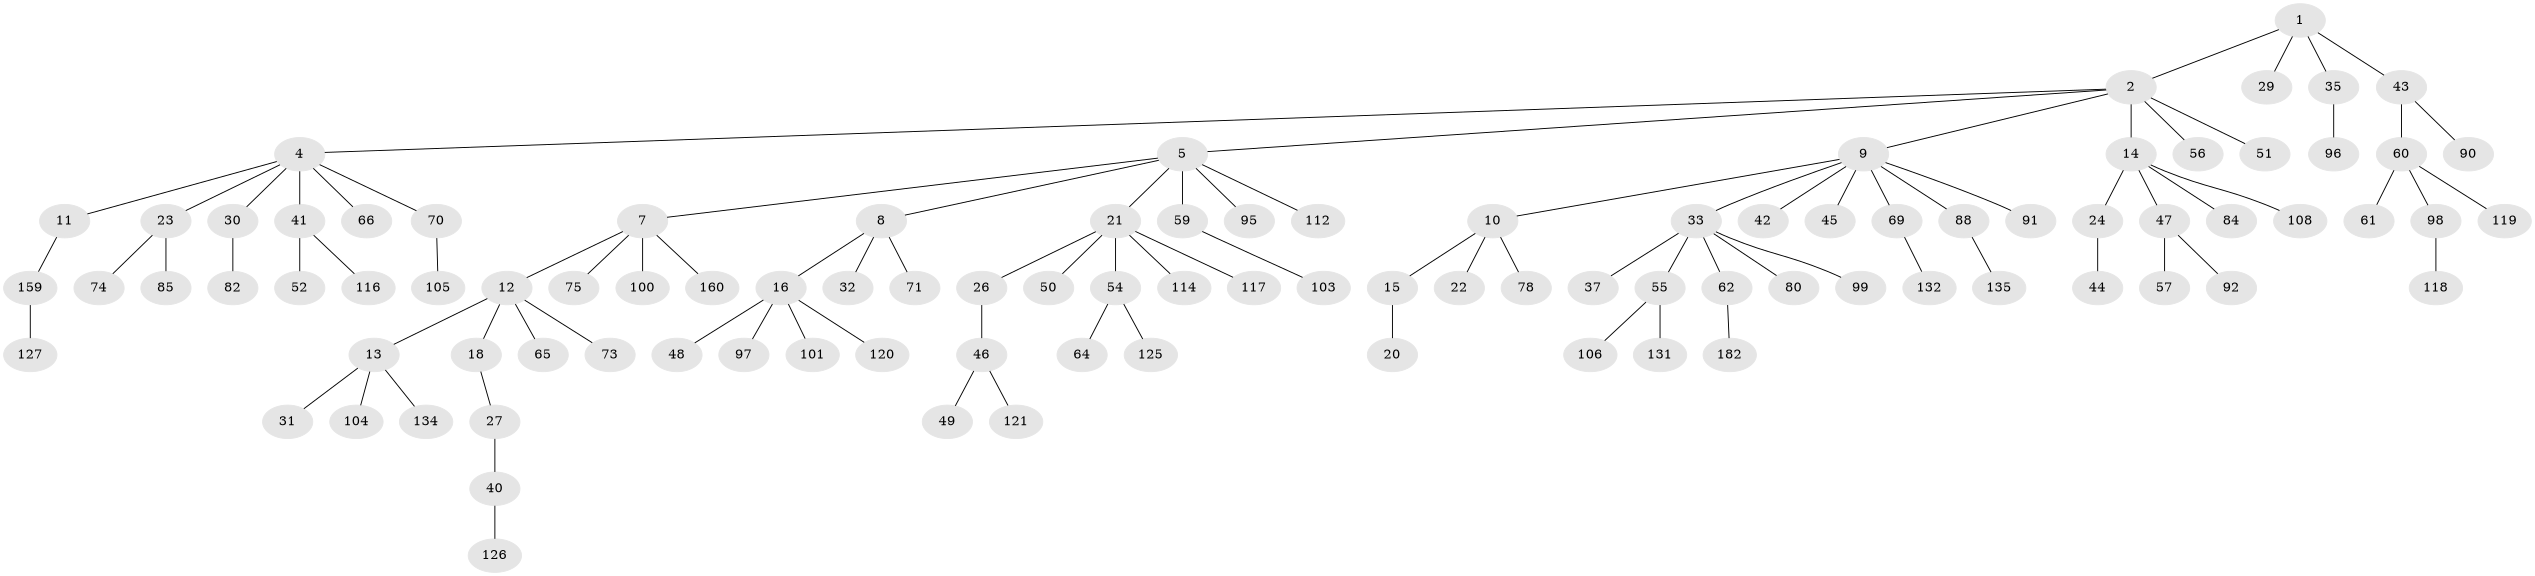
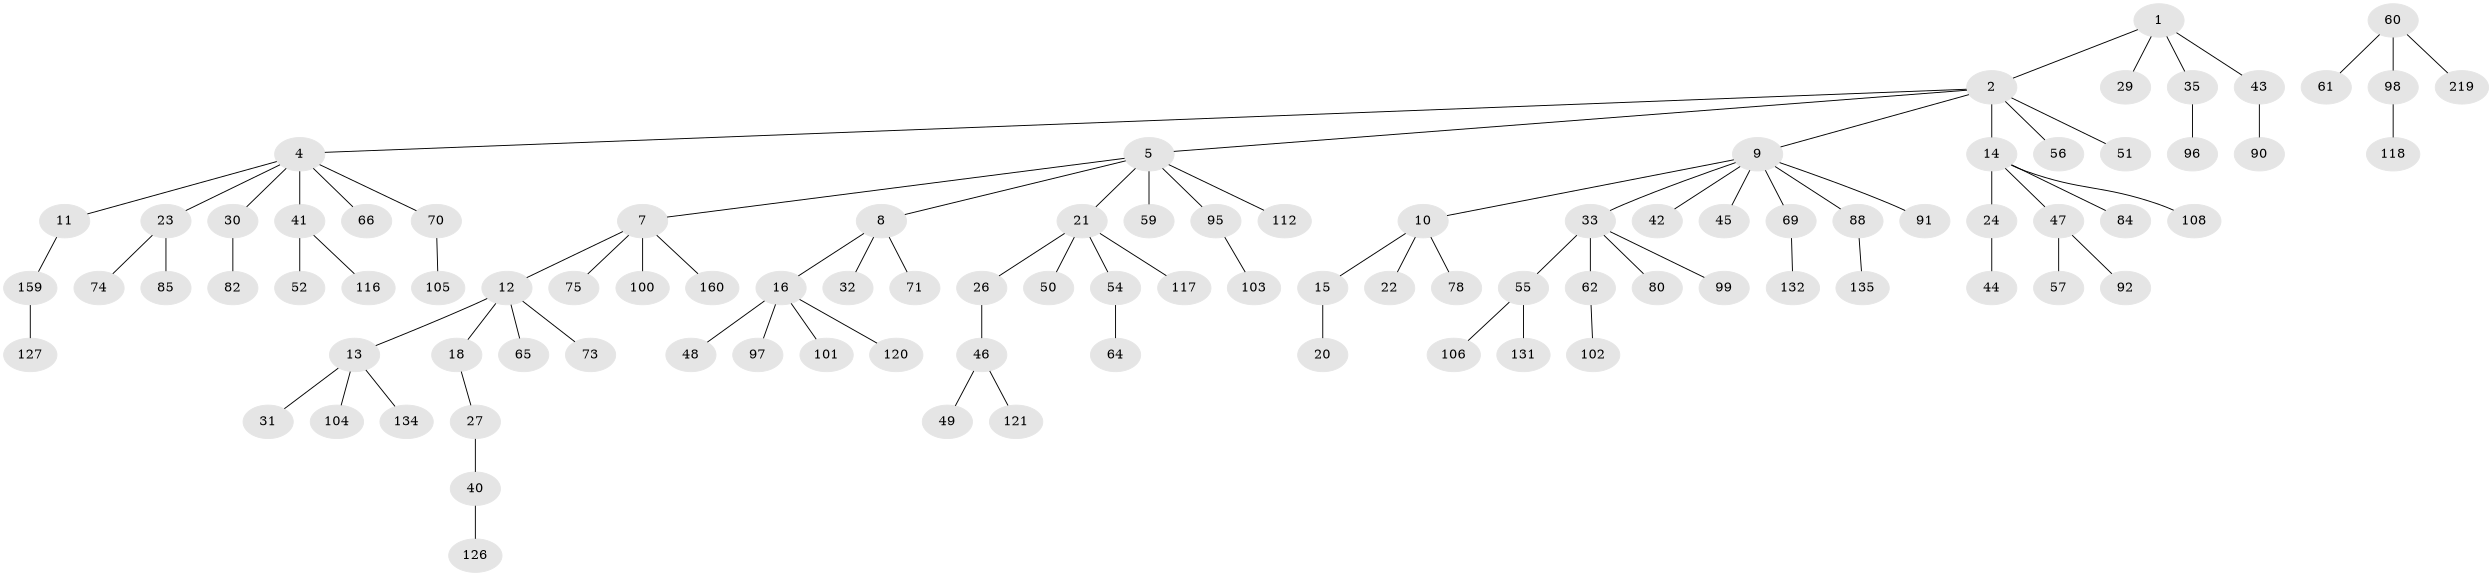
(2402, 121) -> none
(2505, 221) -> (2462, 87)
(1252, 255) -> (1235, 255)
(1184, 288) -> none
(1593, 288) -> none
(1151, 355) -> none
(1730, 355) -> (1593, 355)
